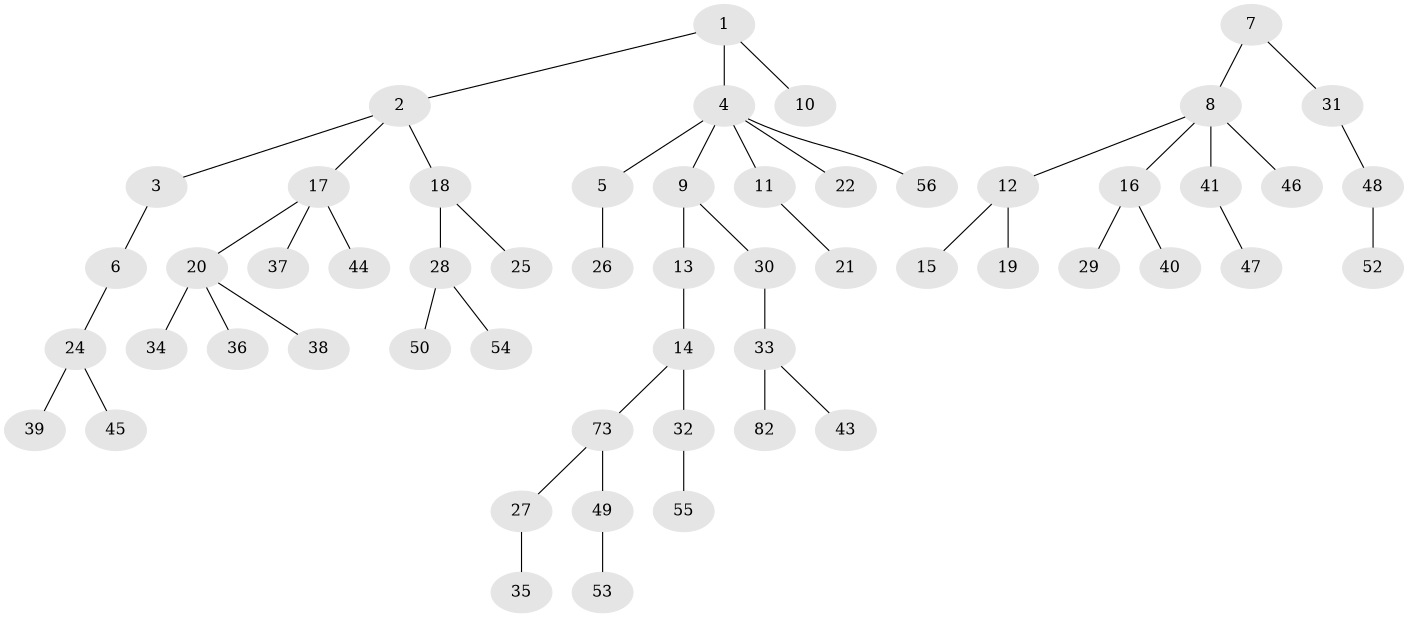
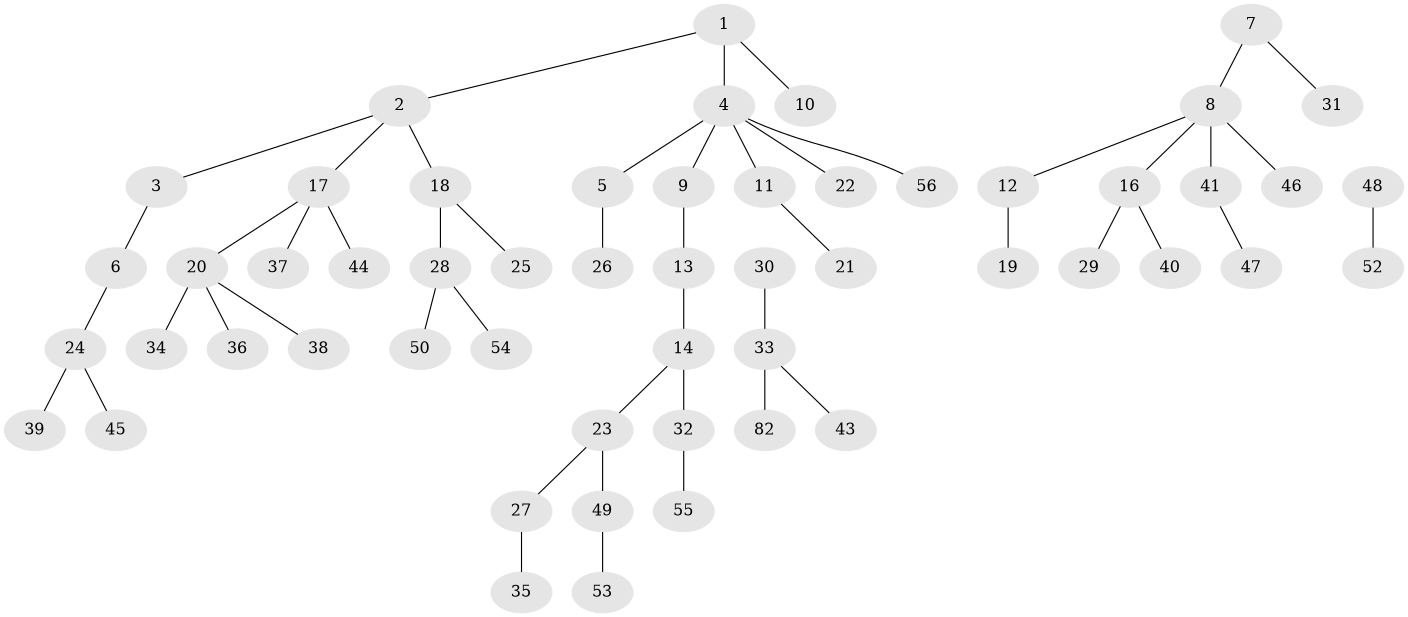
(1353, 146) -> none
(724, 227) -> none
(927, 268) -> none
(603, 430) -> (603, 430)
